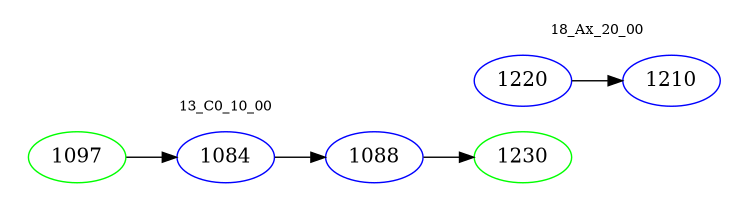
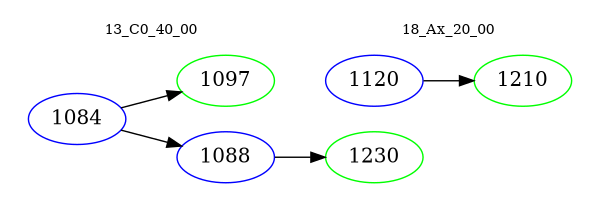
(523, 81) -> (374, 81)
(672, 81) -> (523, 81)
(226, 107) -> (151, 30)
(144, 157) -> (144, 102)
